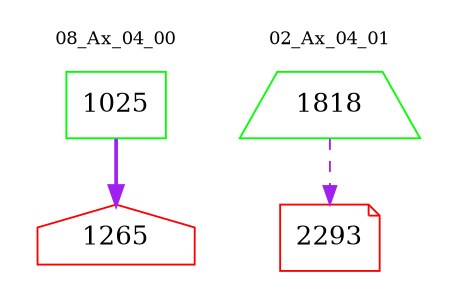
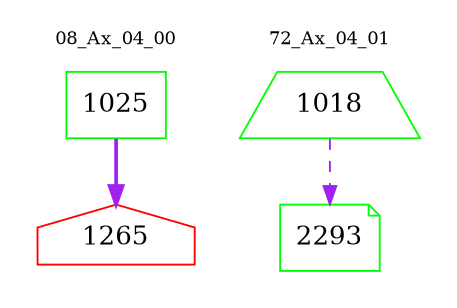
(330, 40) -> (330, 40)
(330, 105) -> (330, 105)
(330, 238) -> (330, 238)
